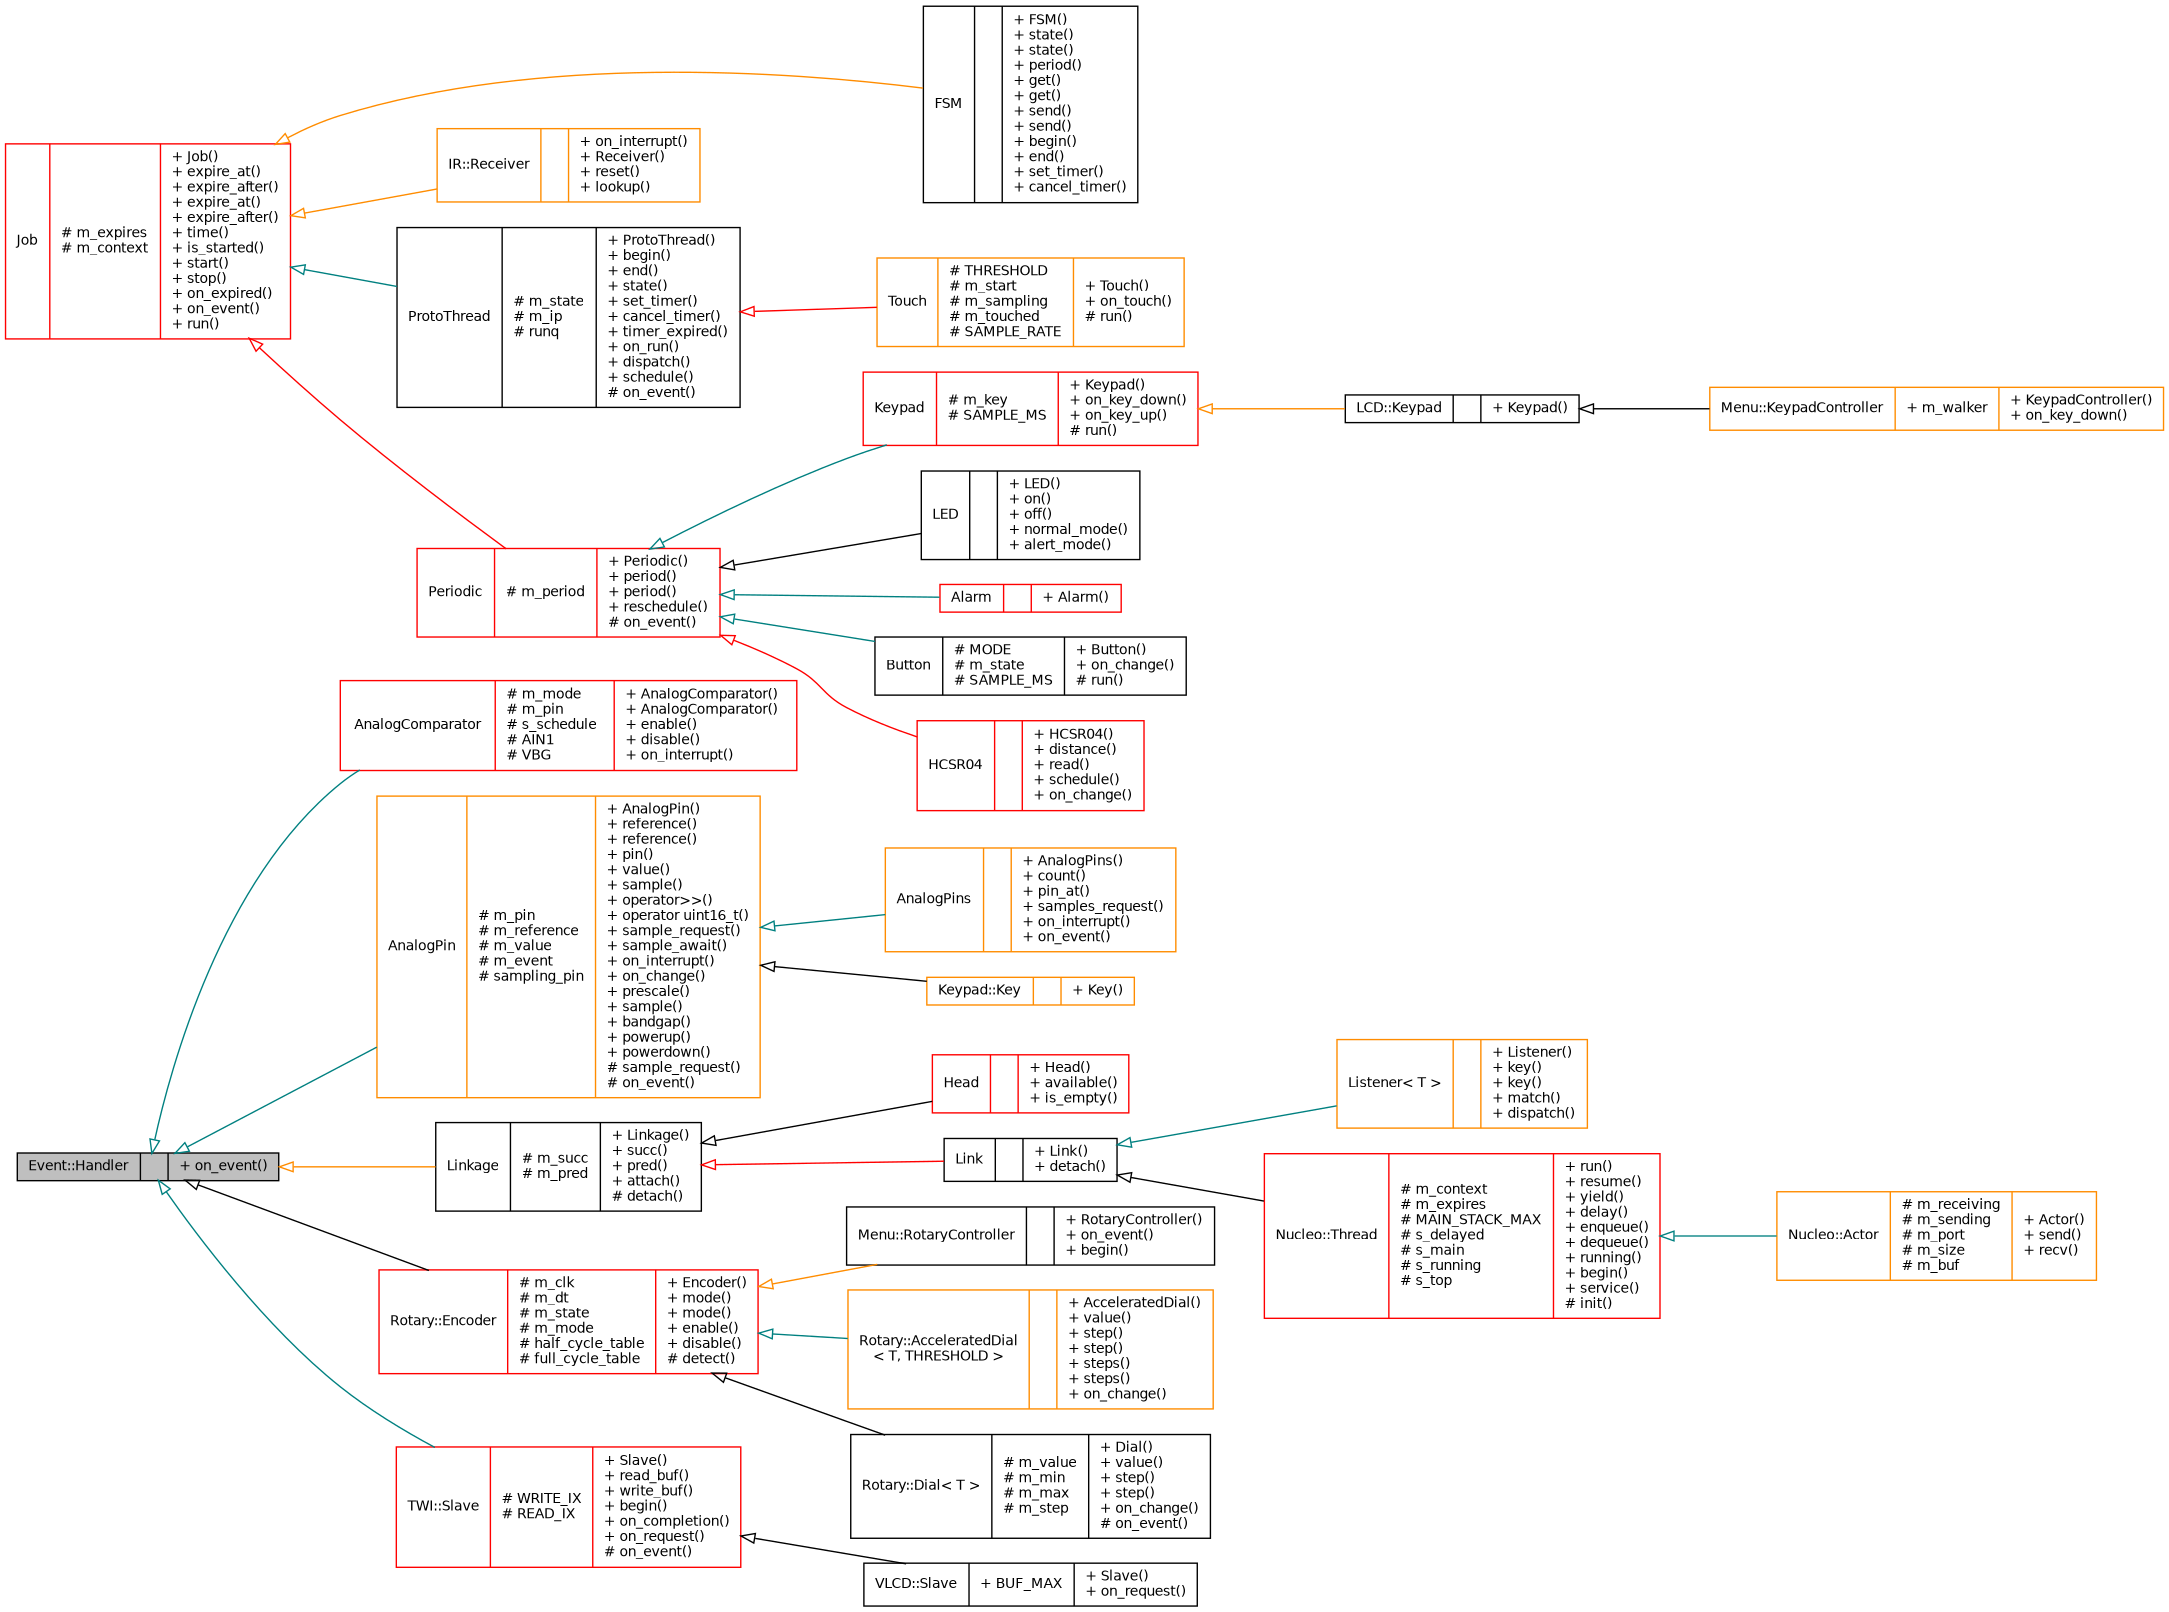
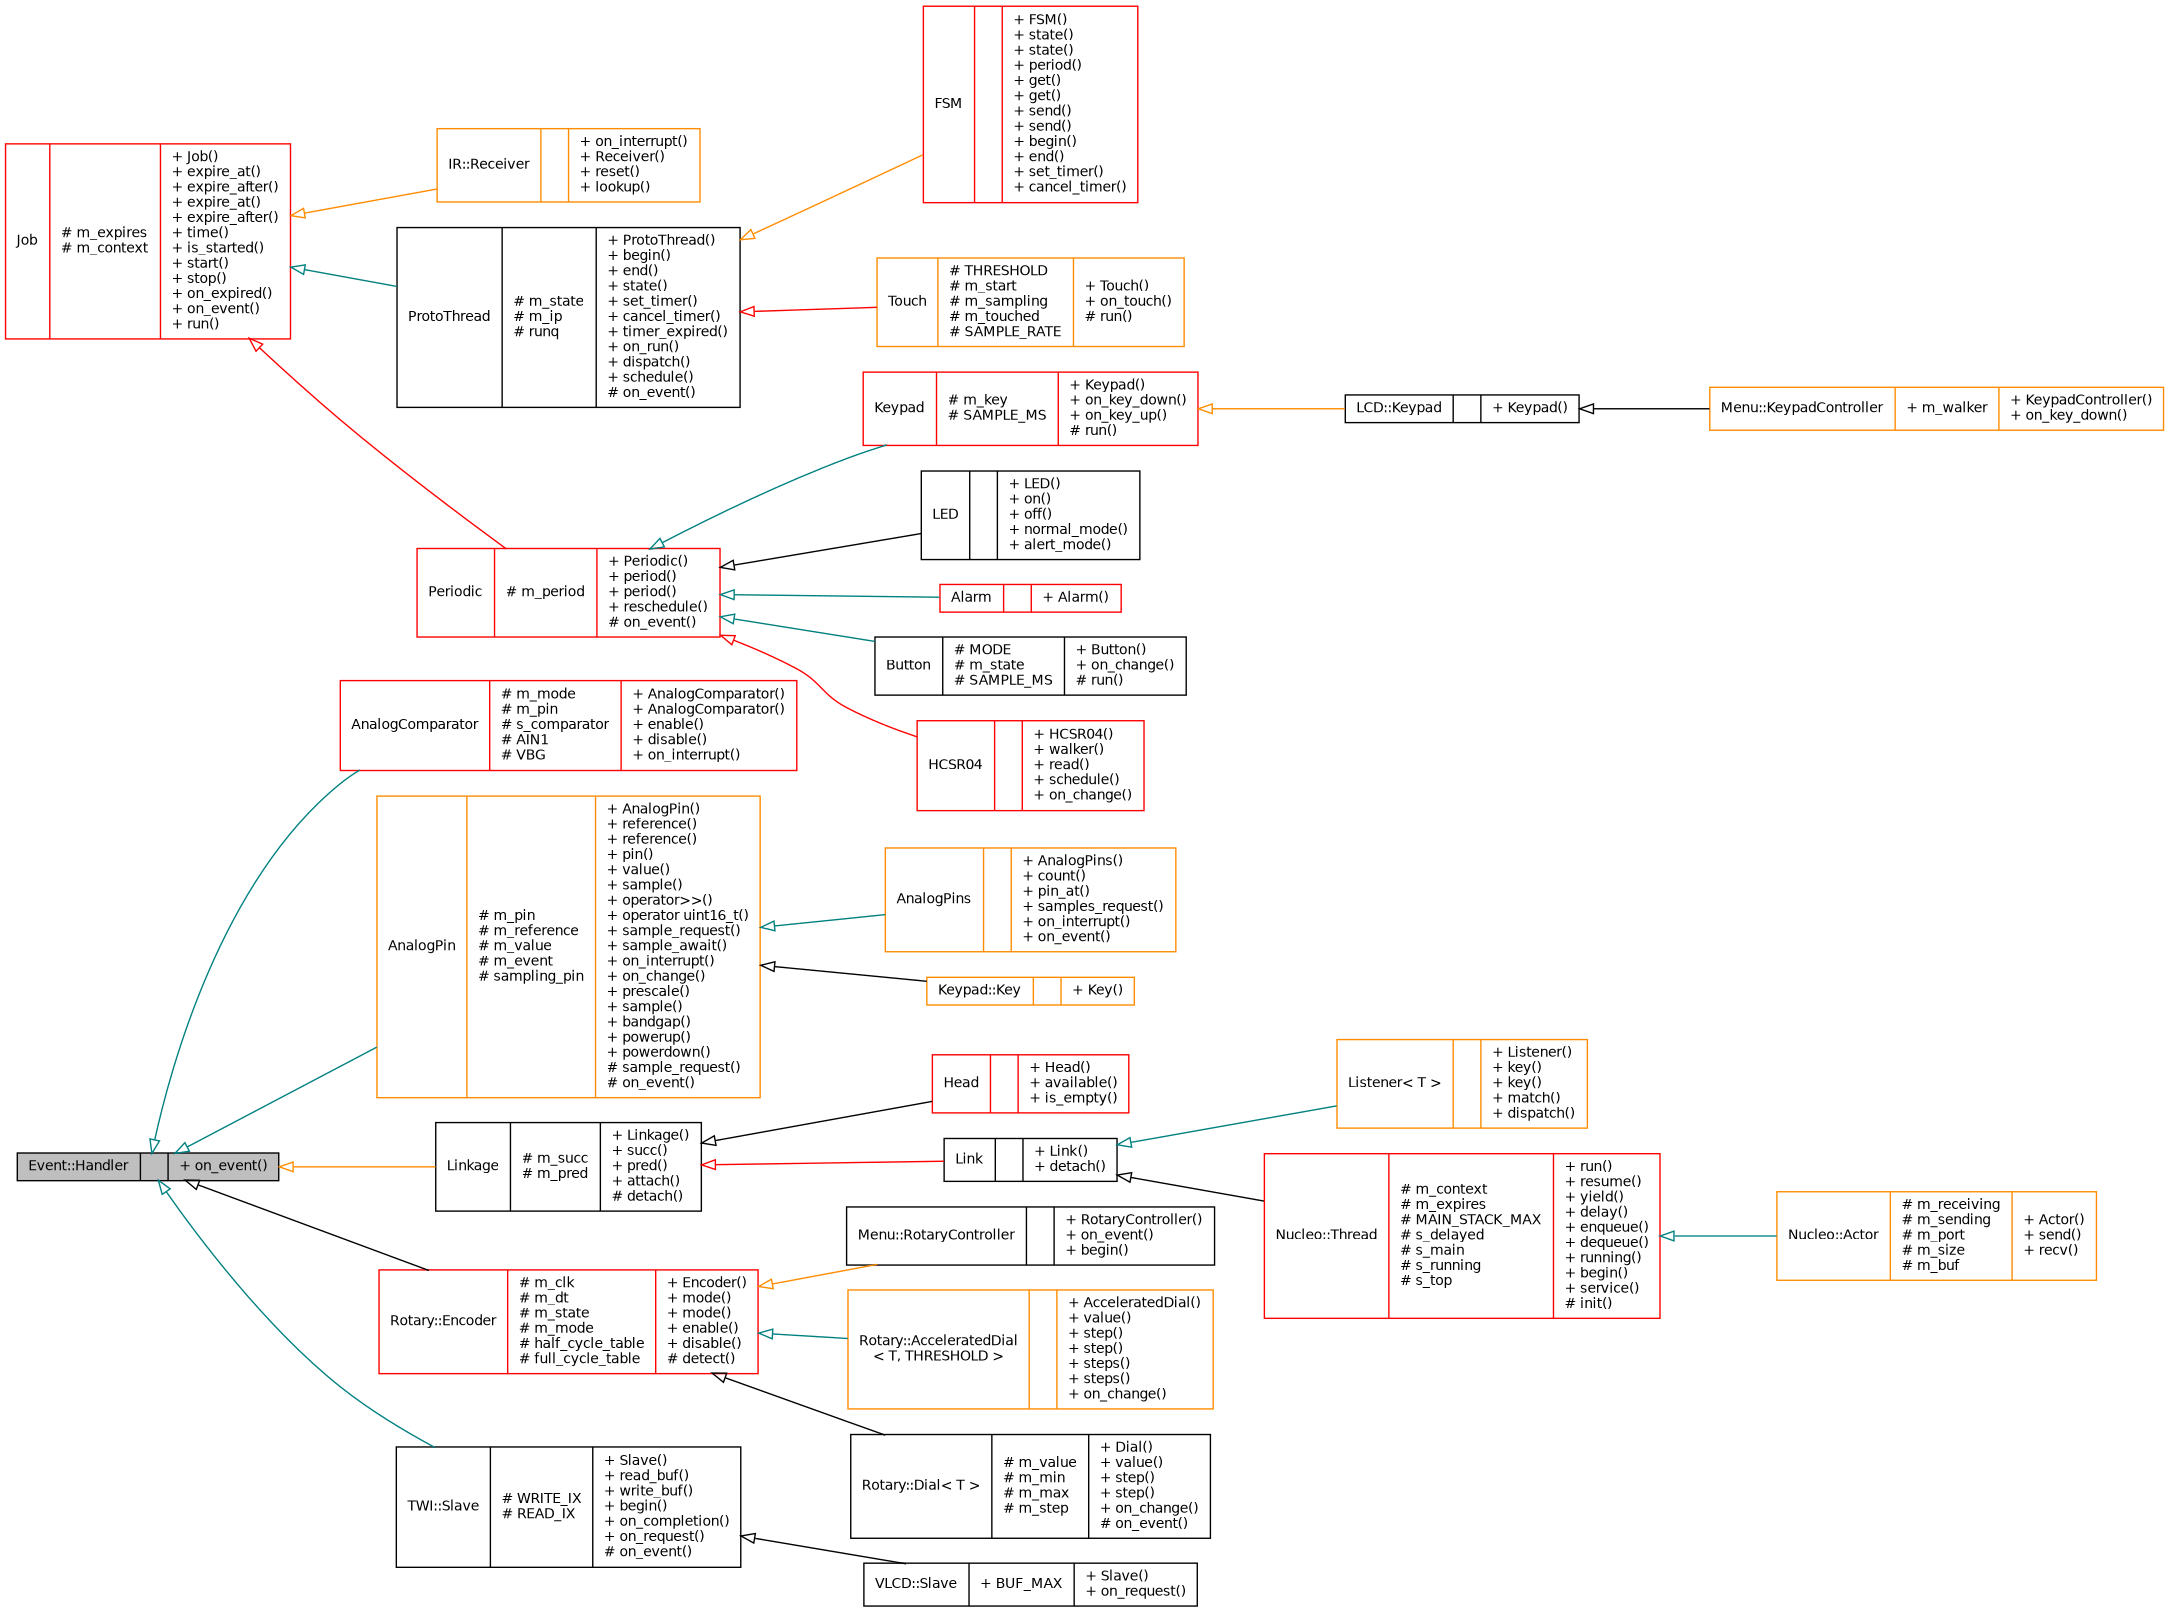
(601, 74) -> (838, 194)
(1031, 104) -> (1031, 104)
(552, 725) -> (555, 725)
(1076, 750) -> (1069, 750)
(569, 1507) -> (569, 1507)
